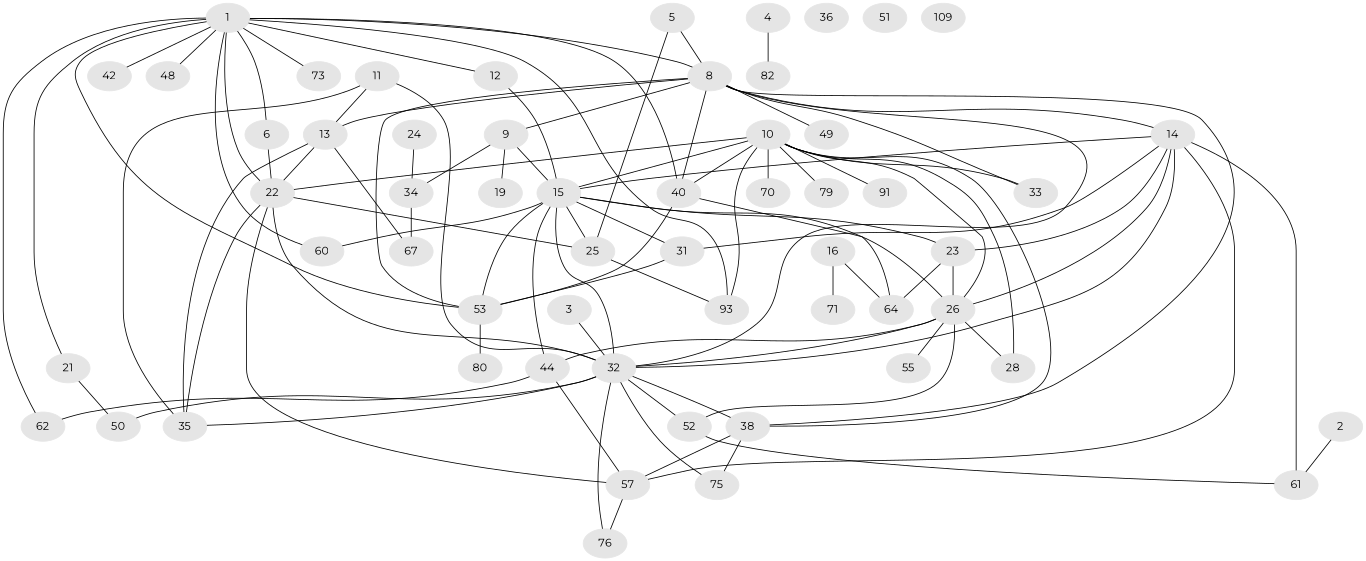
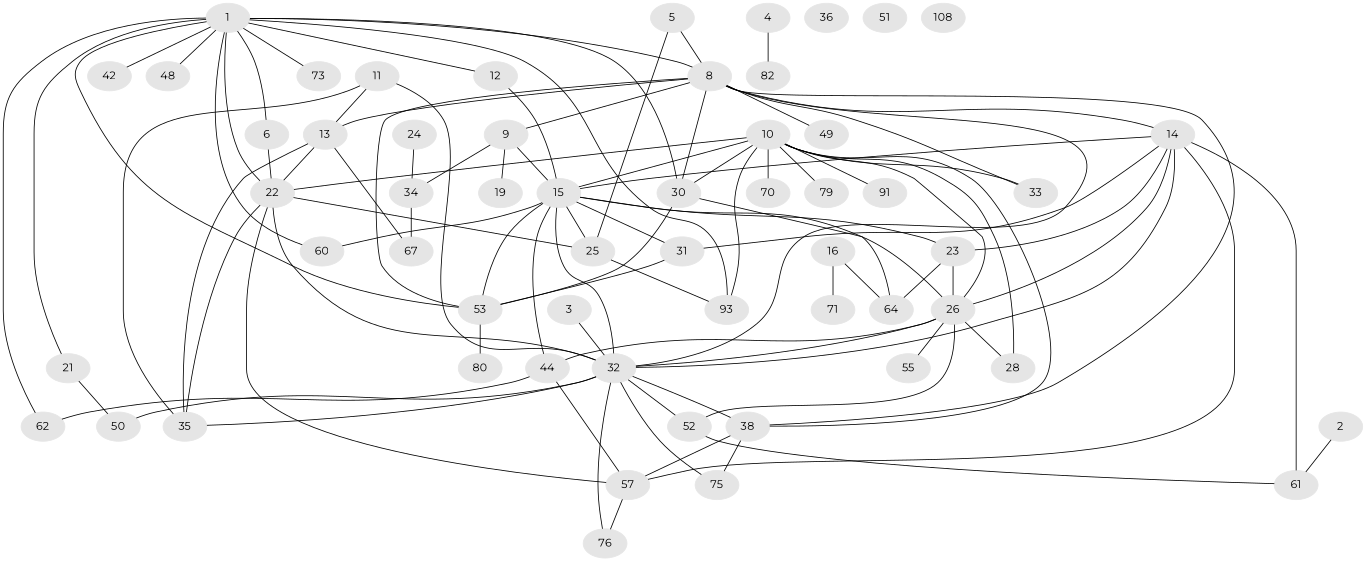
(943, 18) -> (943, 18)
(679, 193) -> (679, 193)
